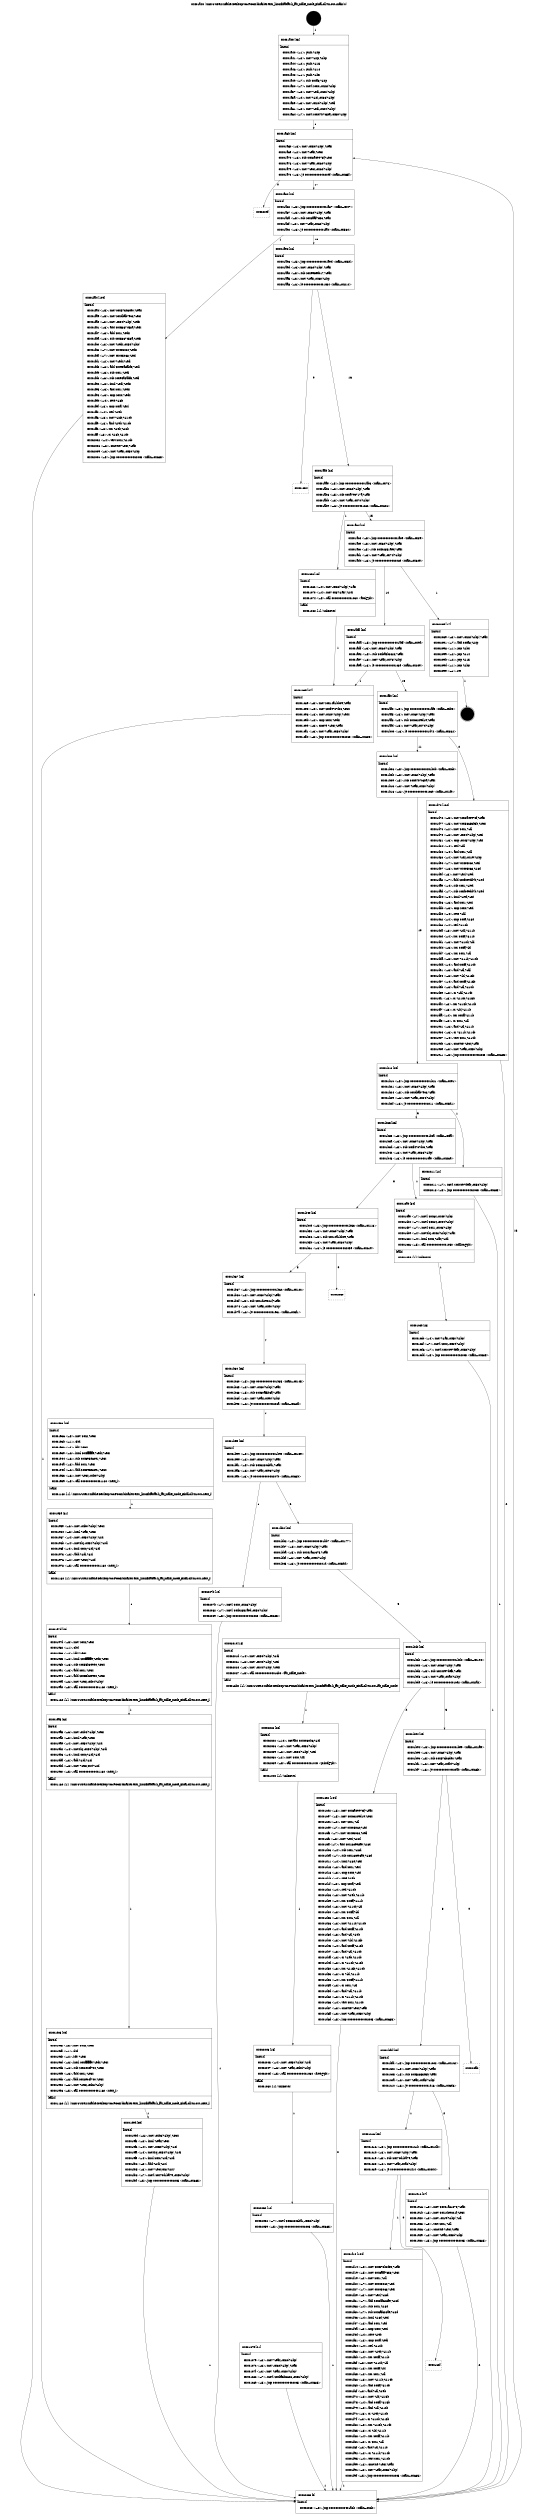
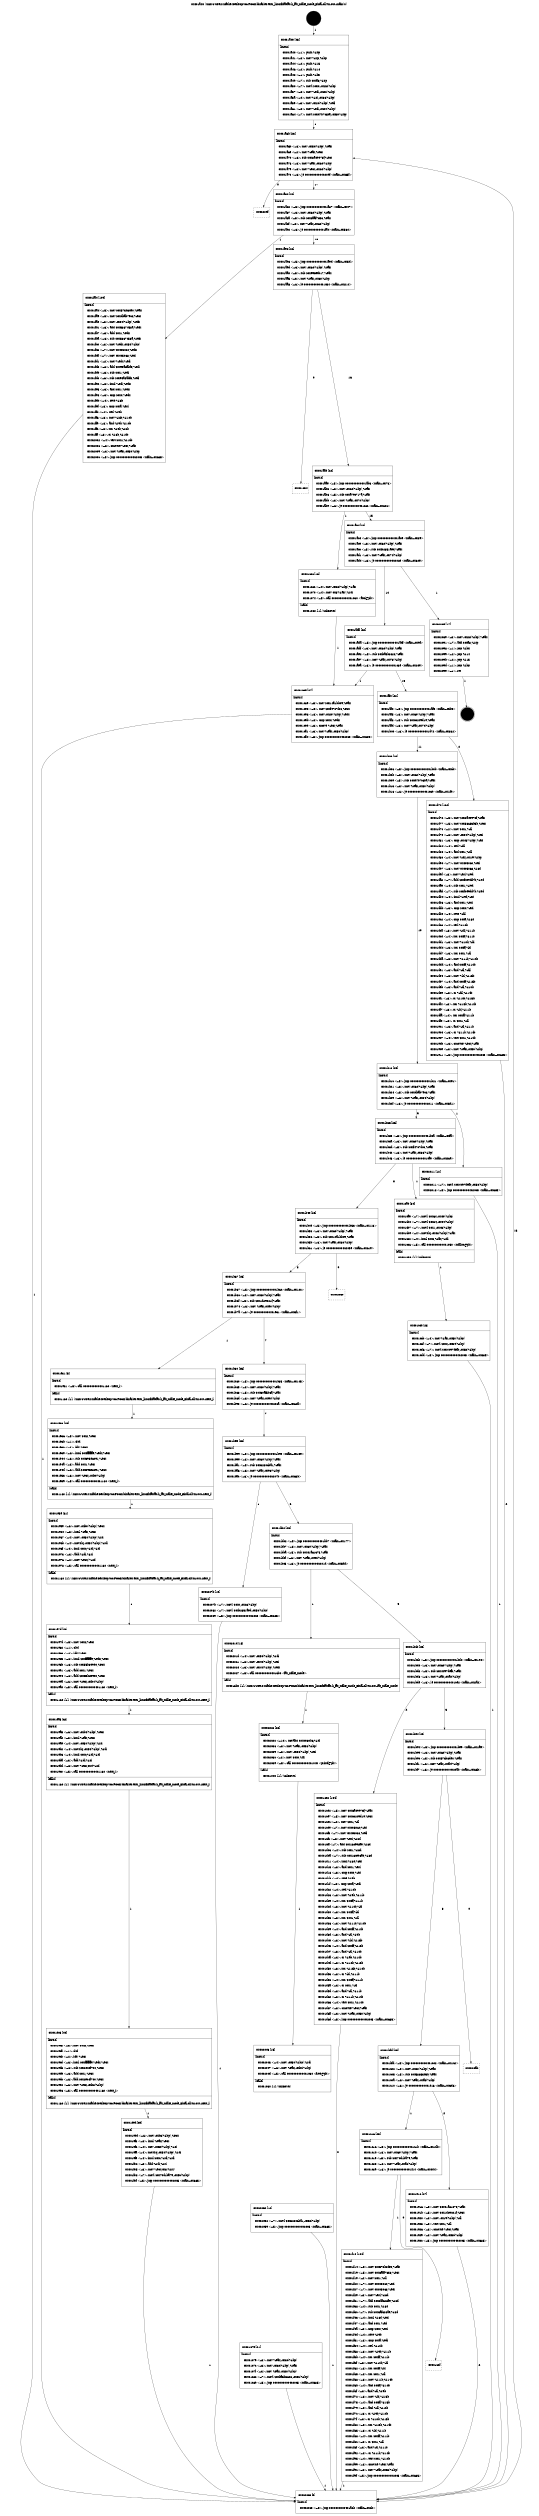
none -> (133, 1387)
none -> (311, 1603)
(292, 2147) -> none
